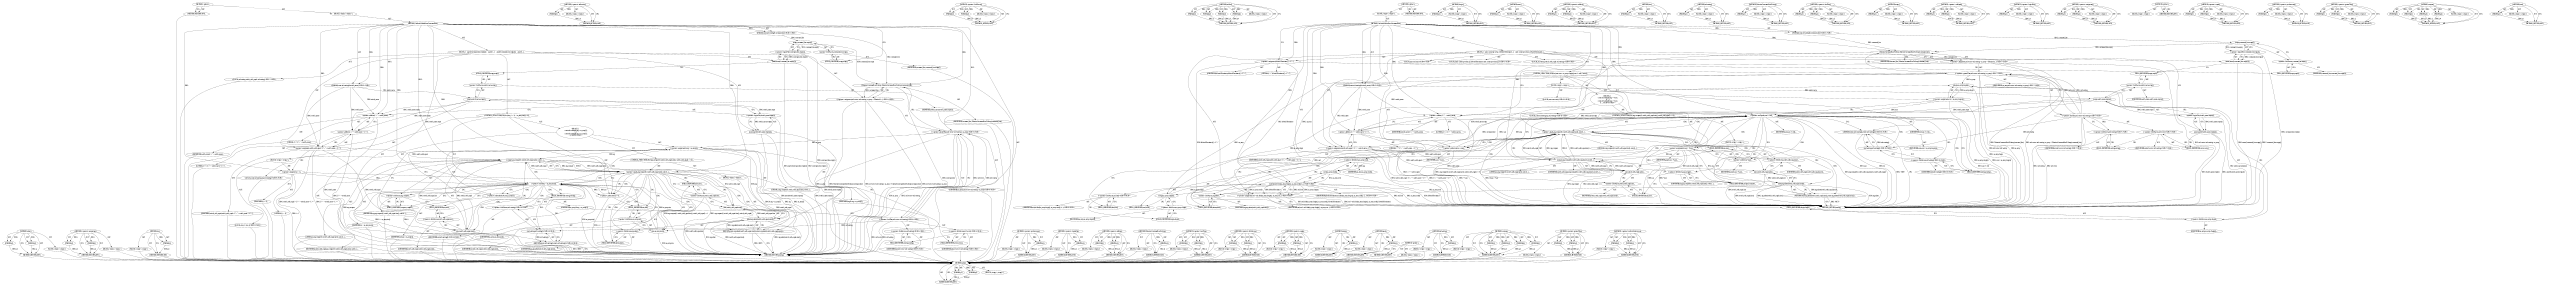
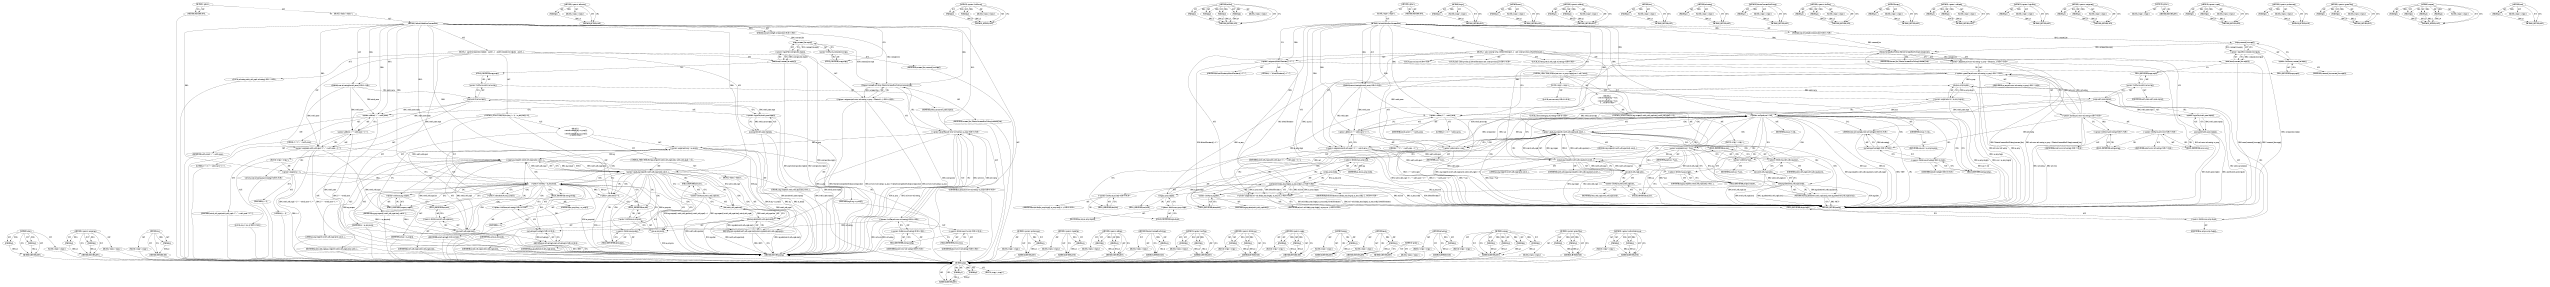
(736, 210) -> (899, 227)
none -> (495, 225)
